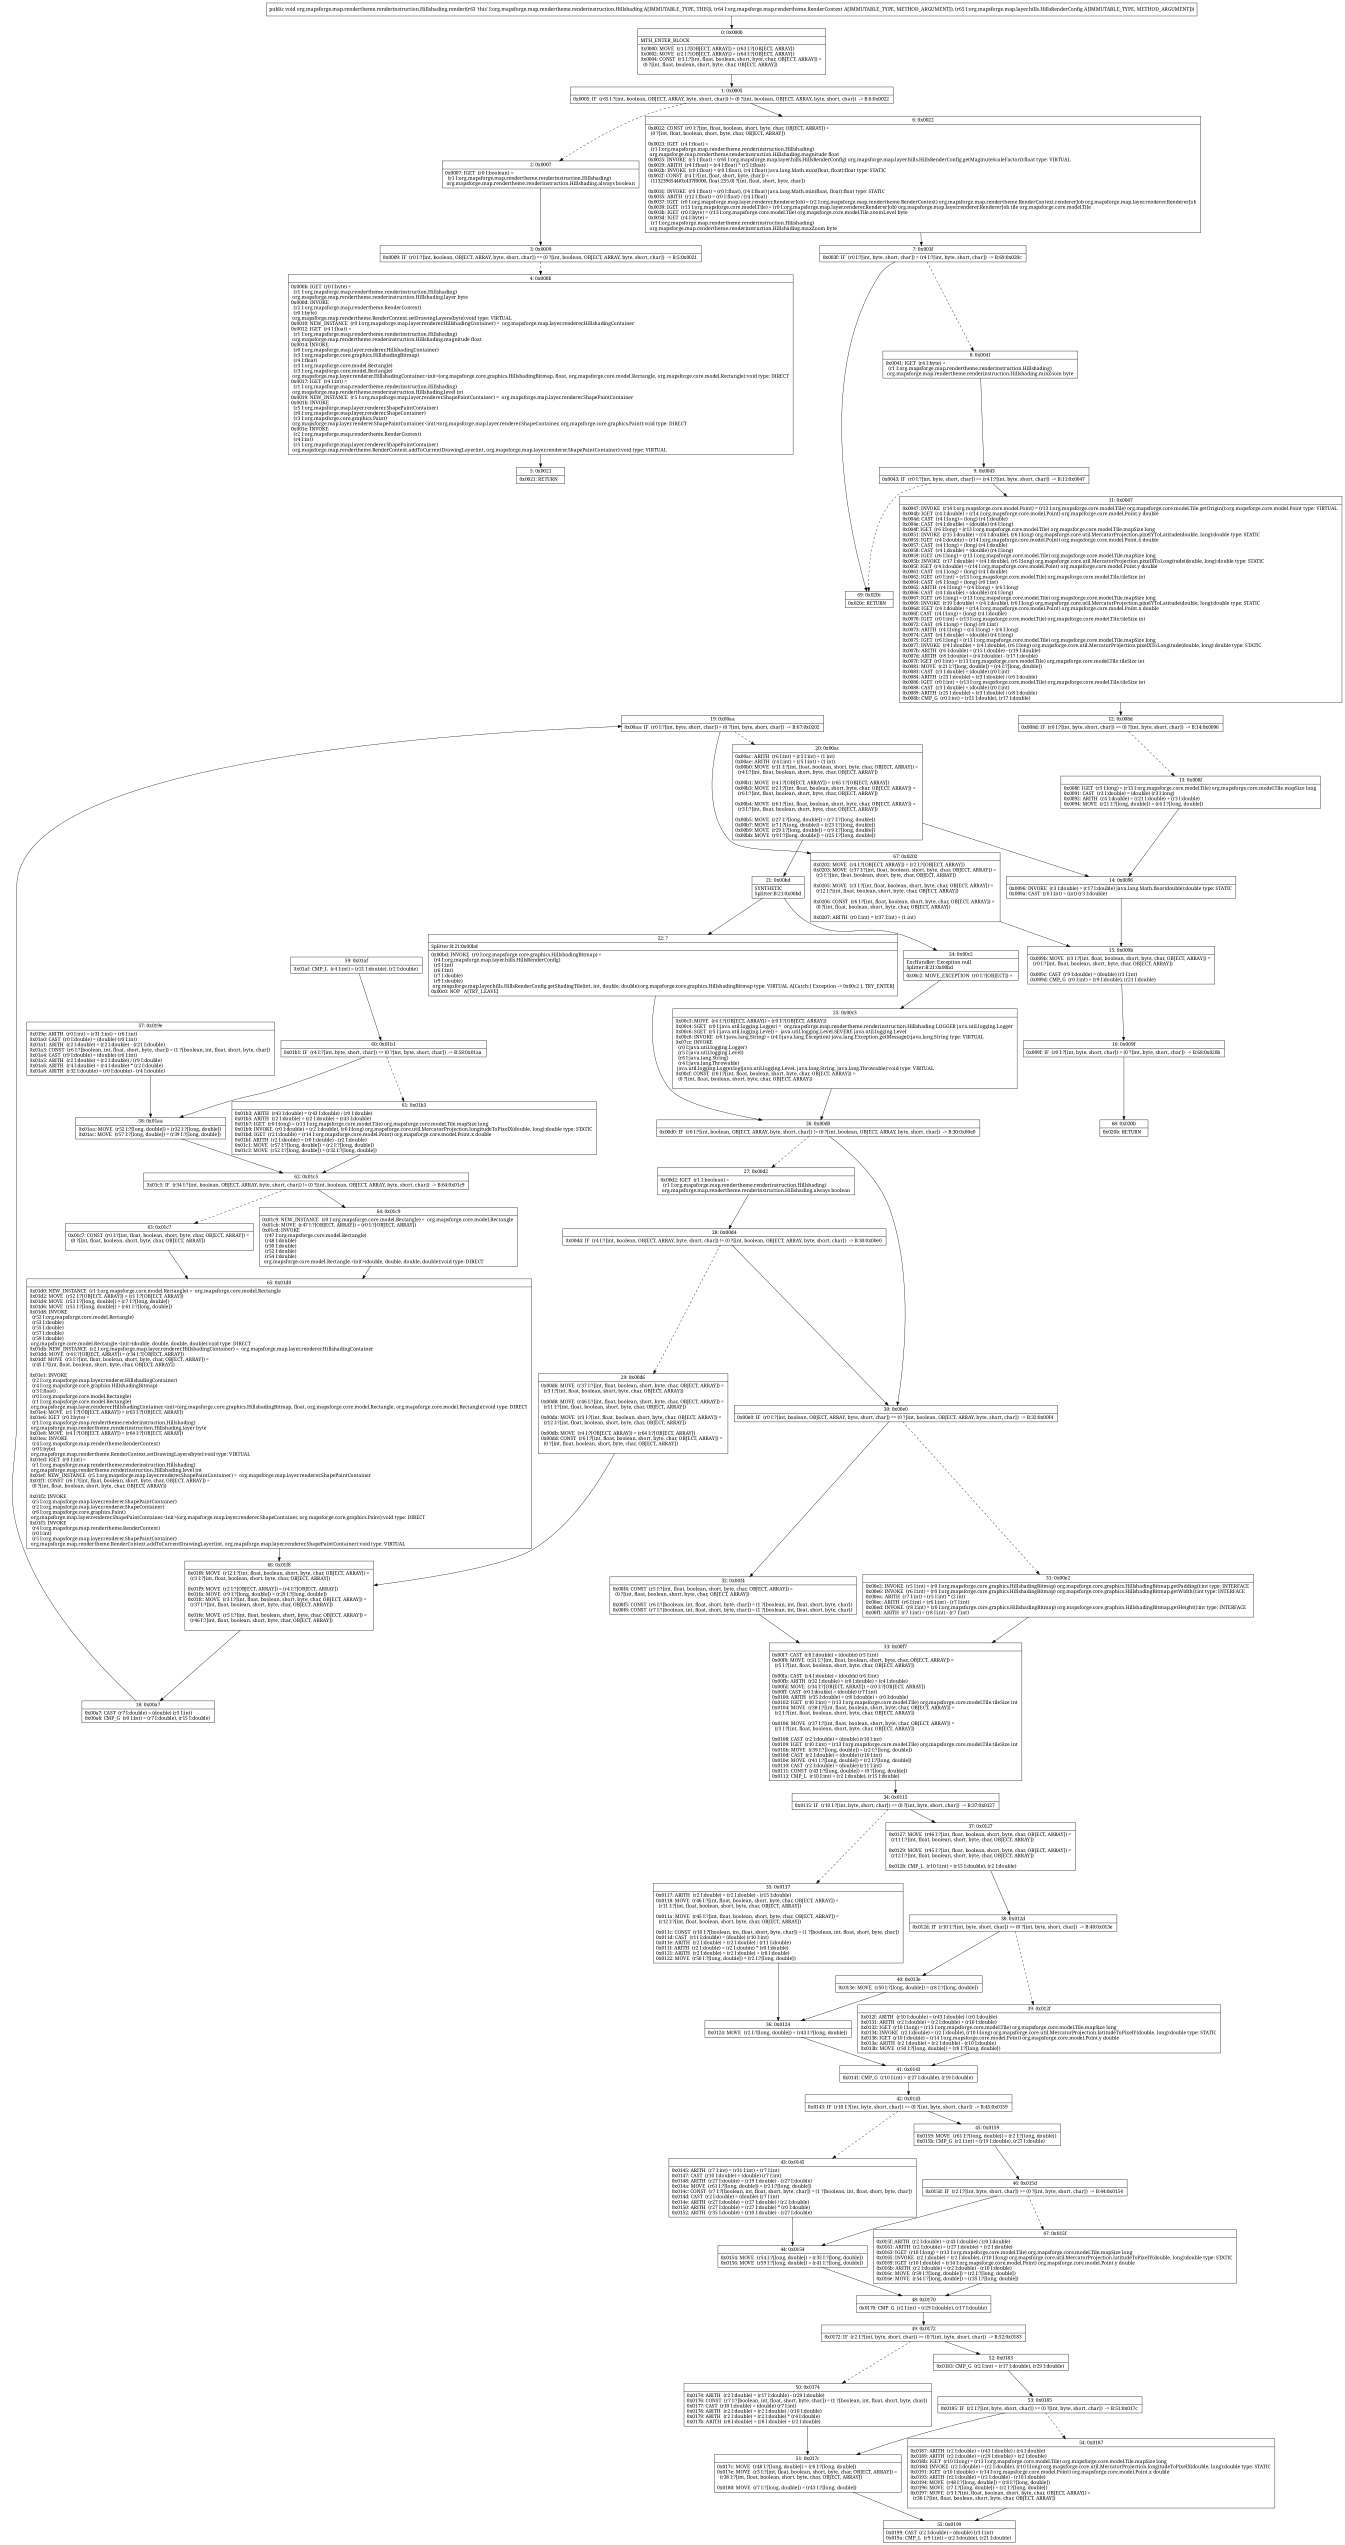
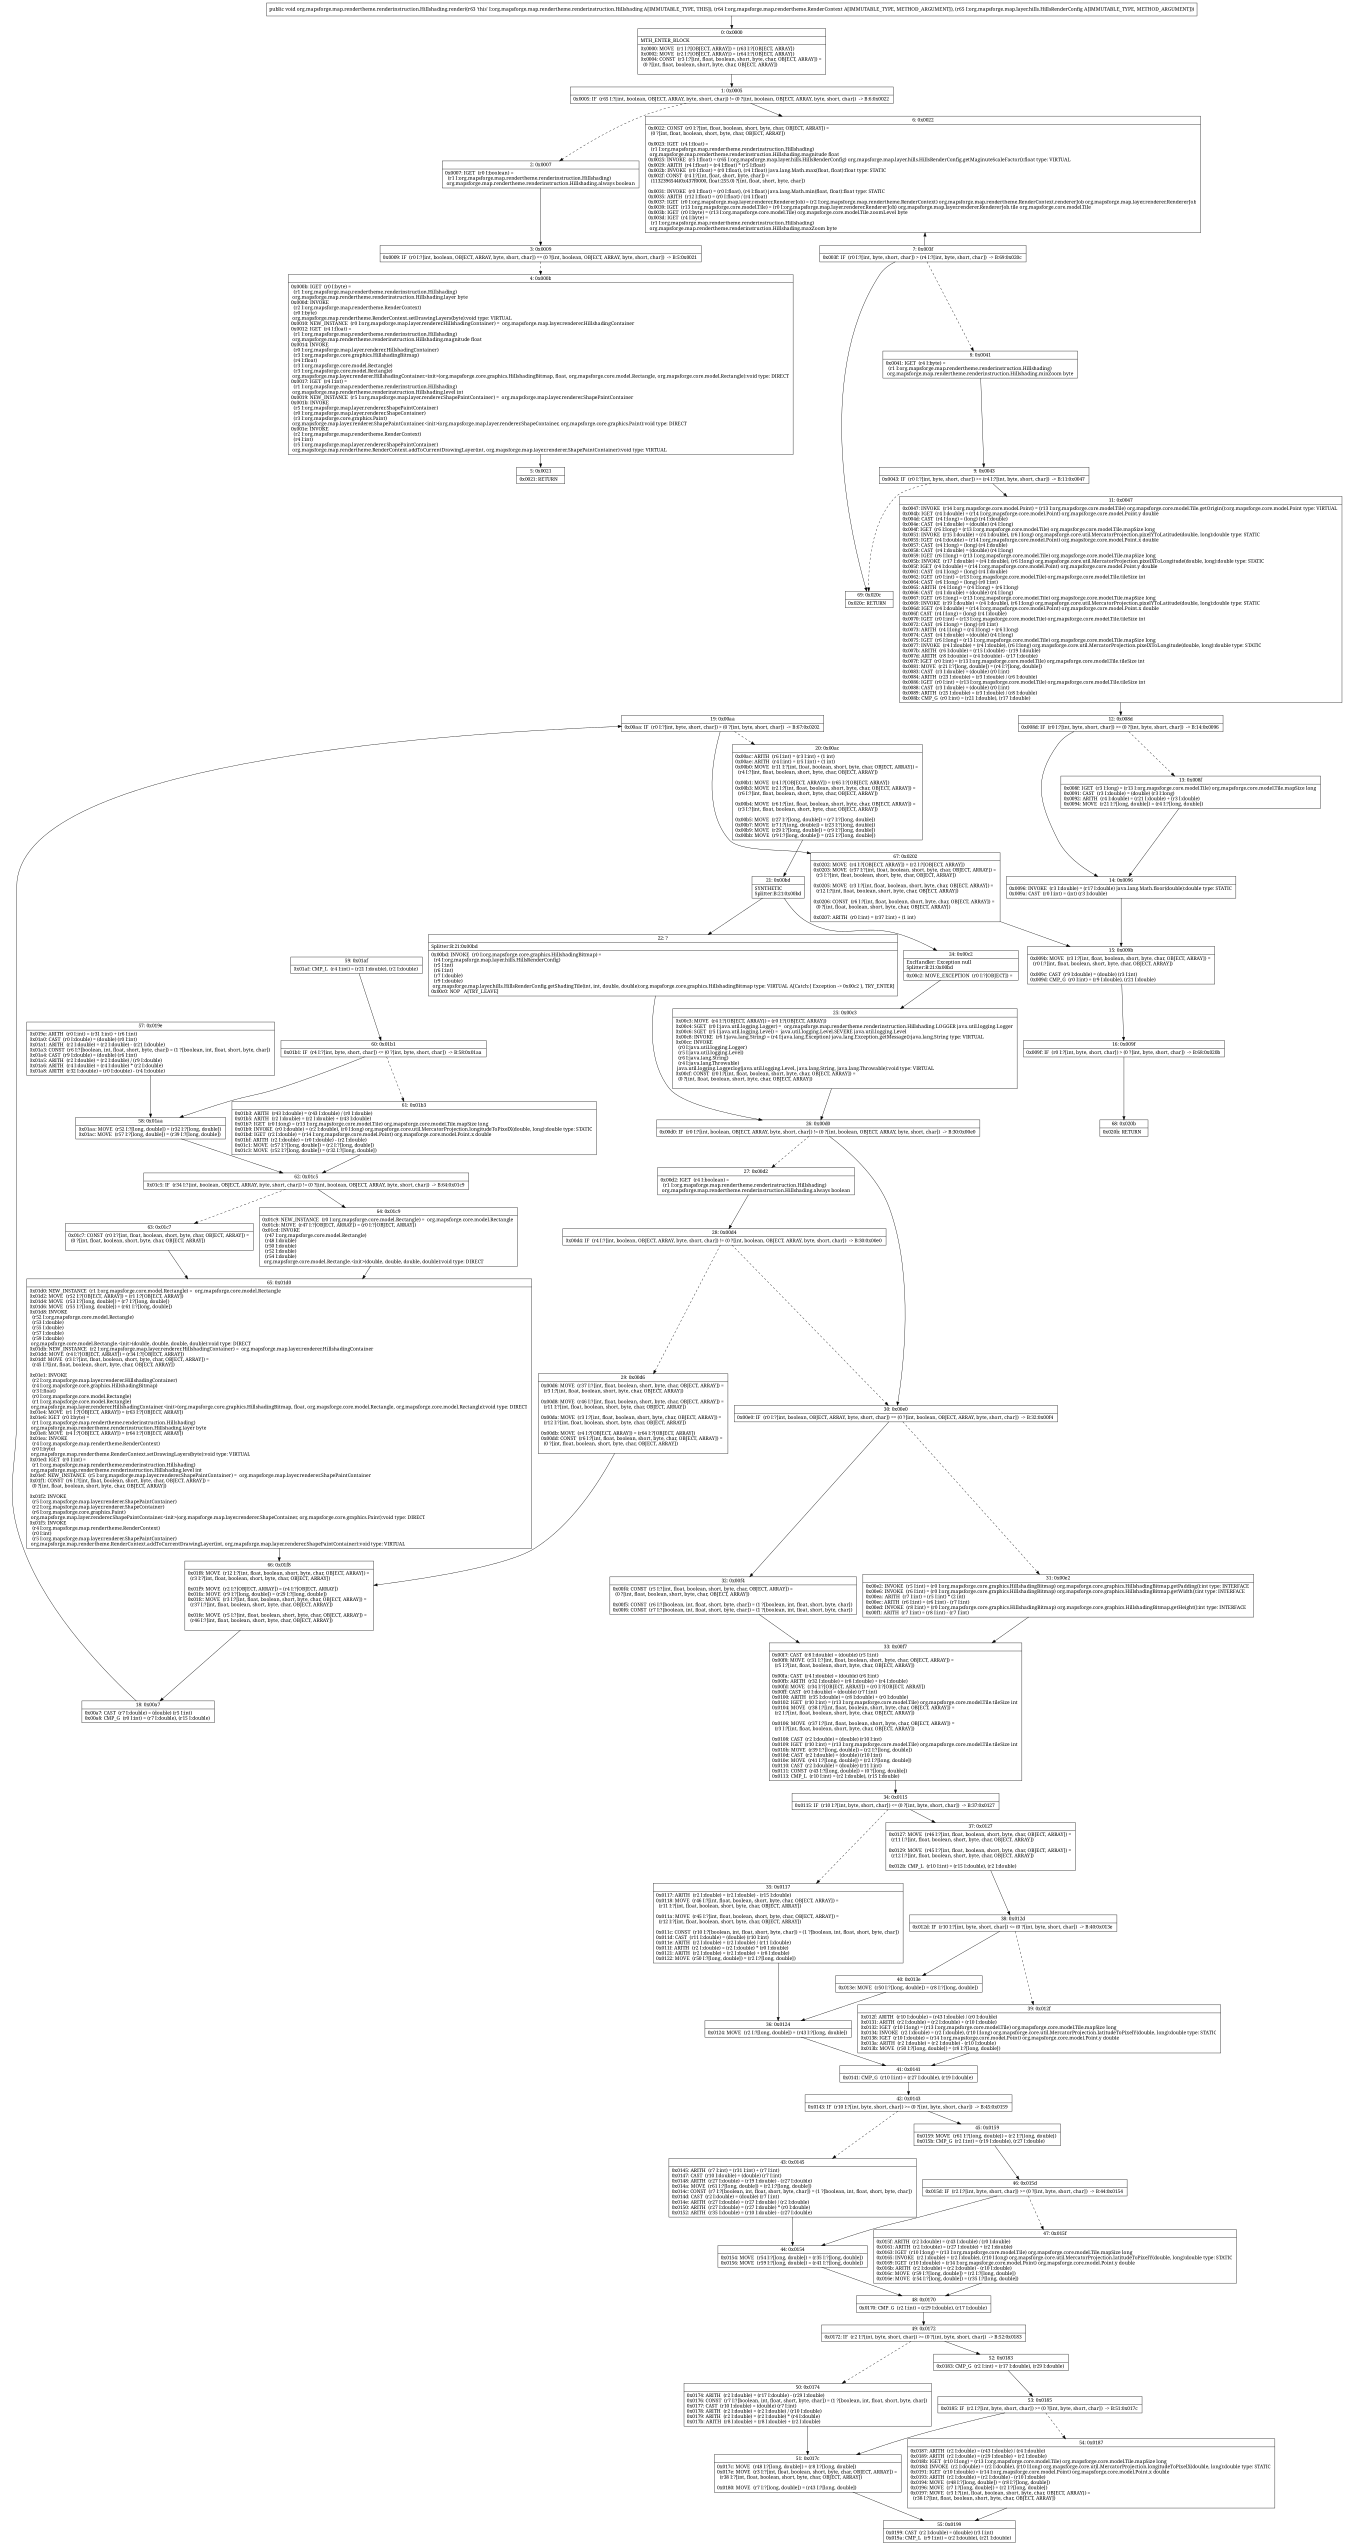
(921, 237) -> (925, 241)
(1004, 849) -> (1044, 807)
(696, 1042) -> (696, 1042)
(695, 1180) -> (695, 1180)
(809, 1324) -> (809, 1324)
